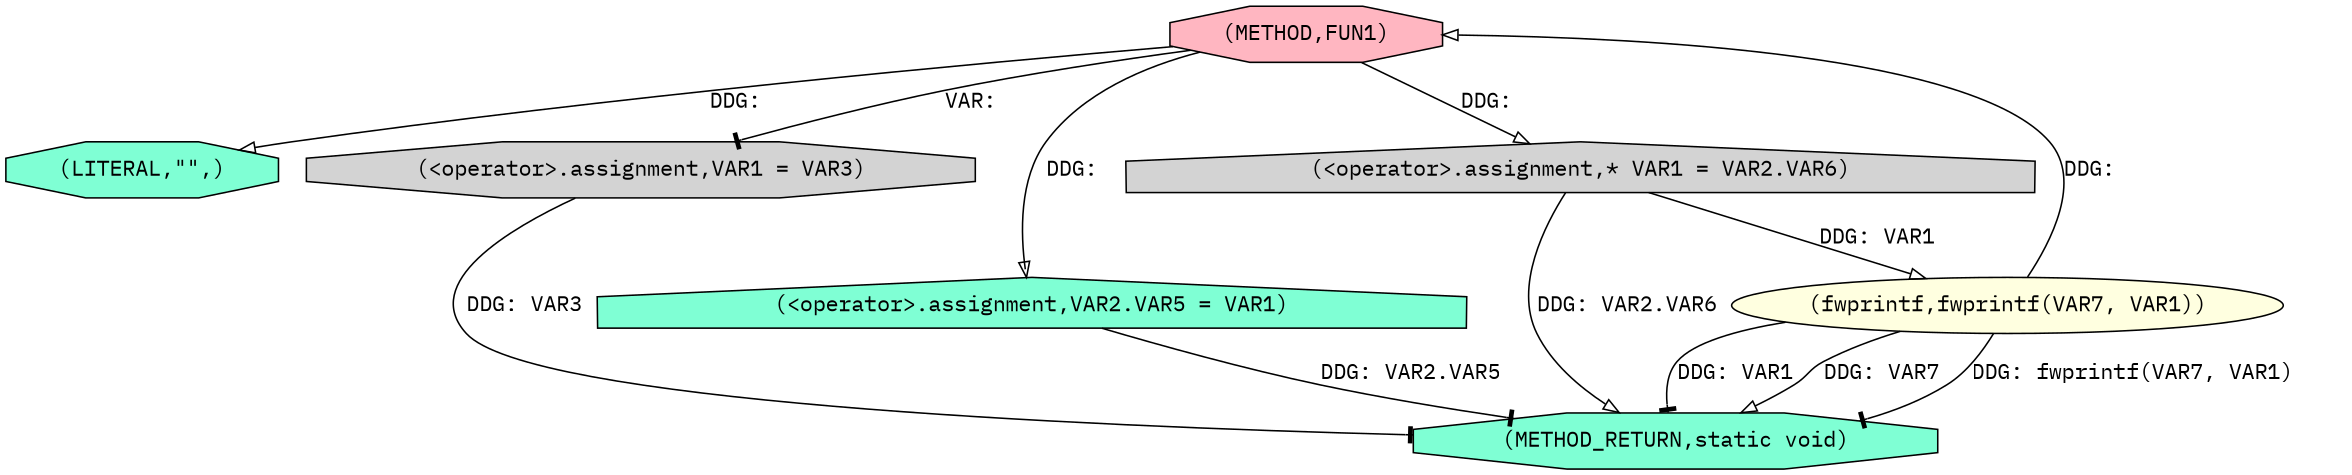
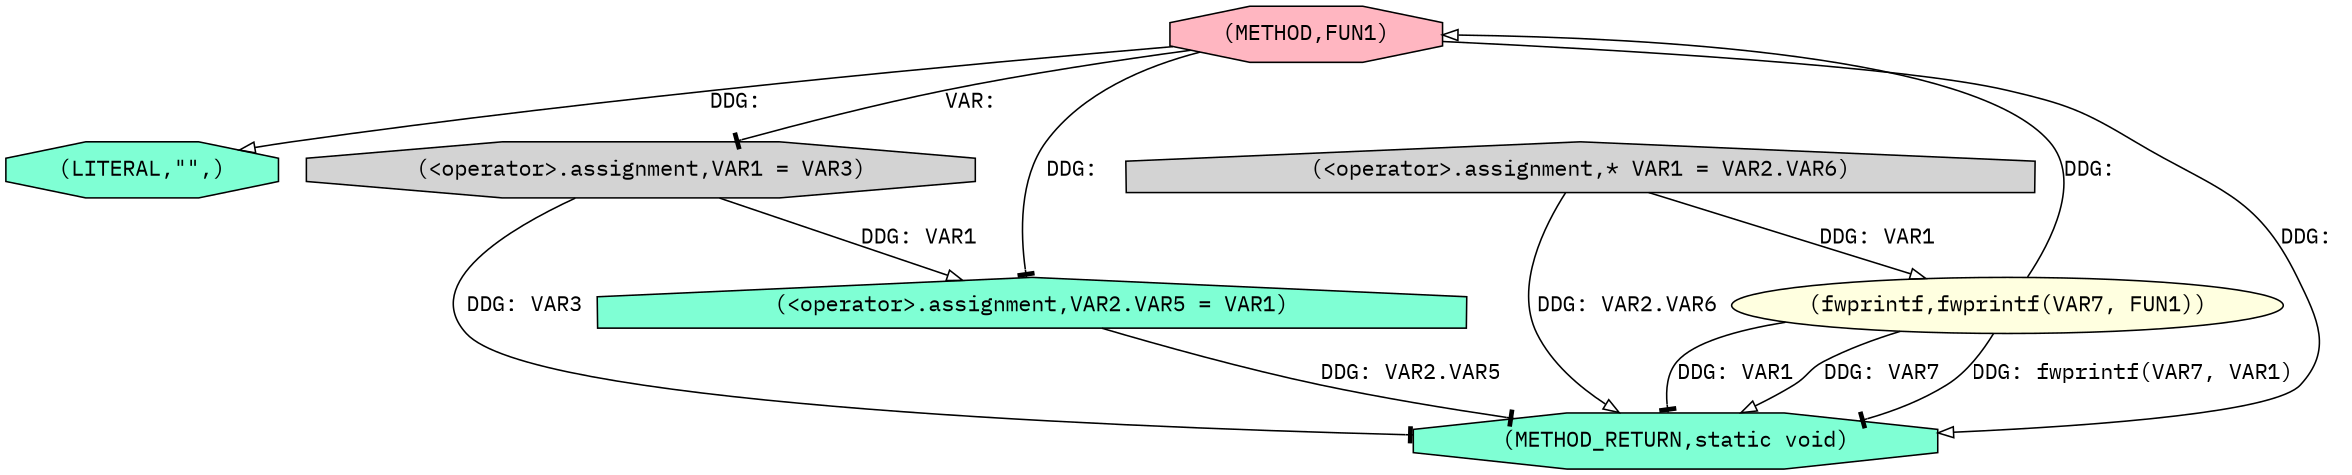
(1438, 100) -> (2126, 137)
(1062, 123) -> (1062, 123)
none -> (834, 237)
(2007, 305) -> (2007, 305)
